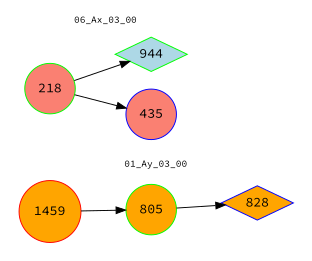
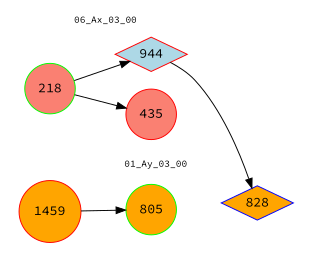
(151, 54) -> (151, 54)
(151, 114) -> (151, 114)
(196, 207) -> (219, 114)
